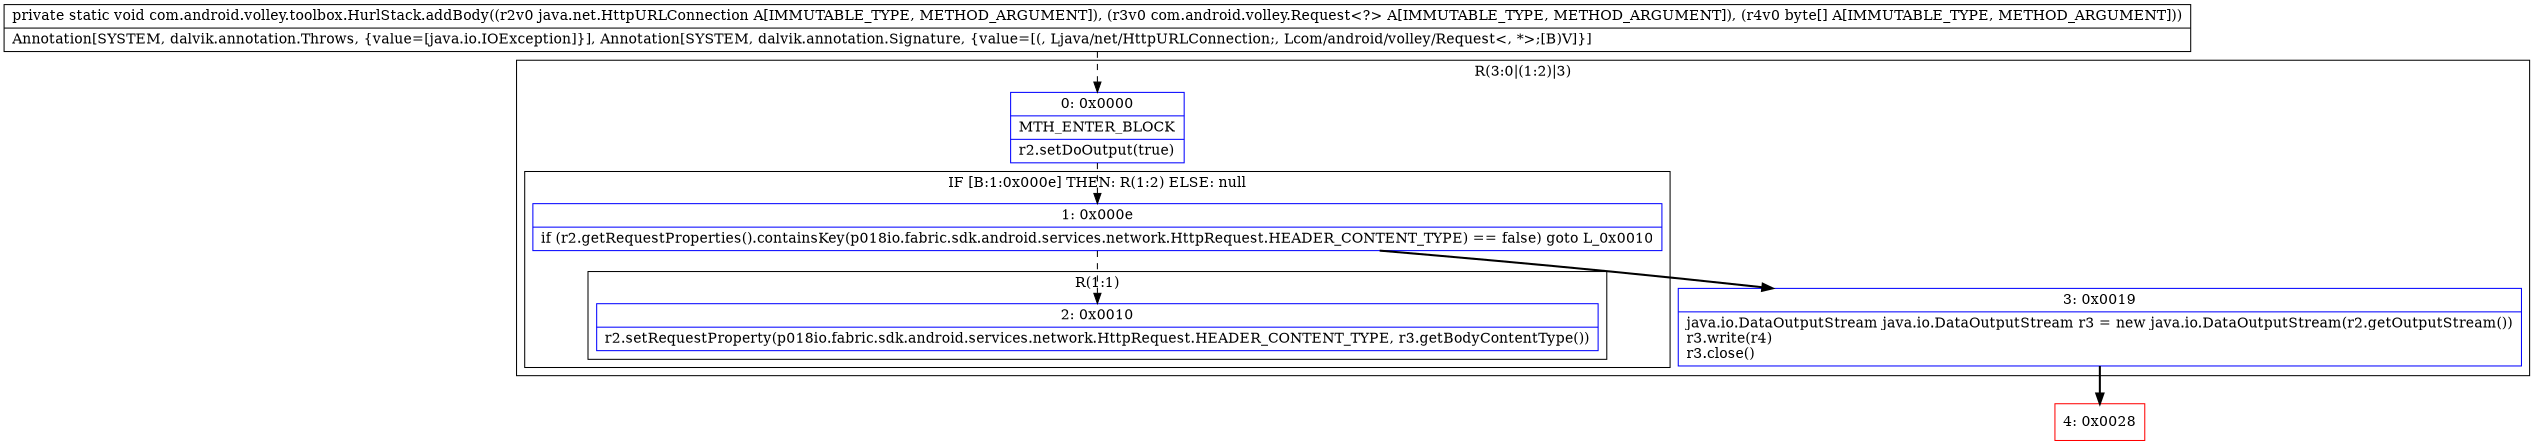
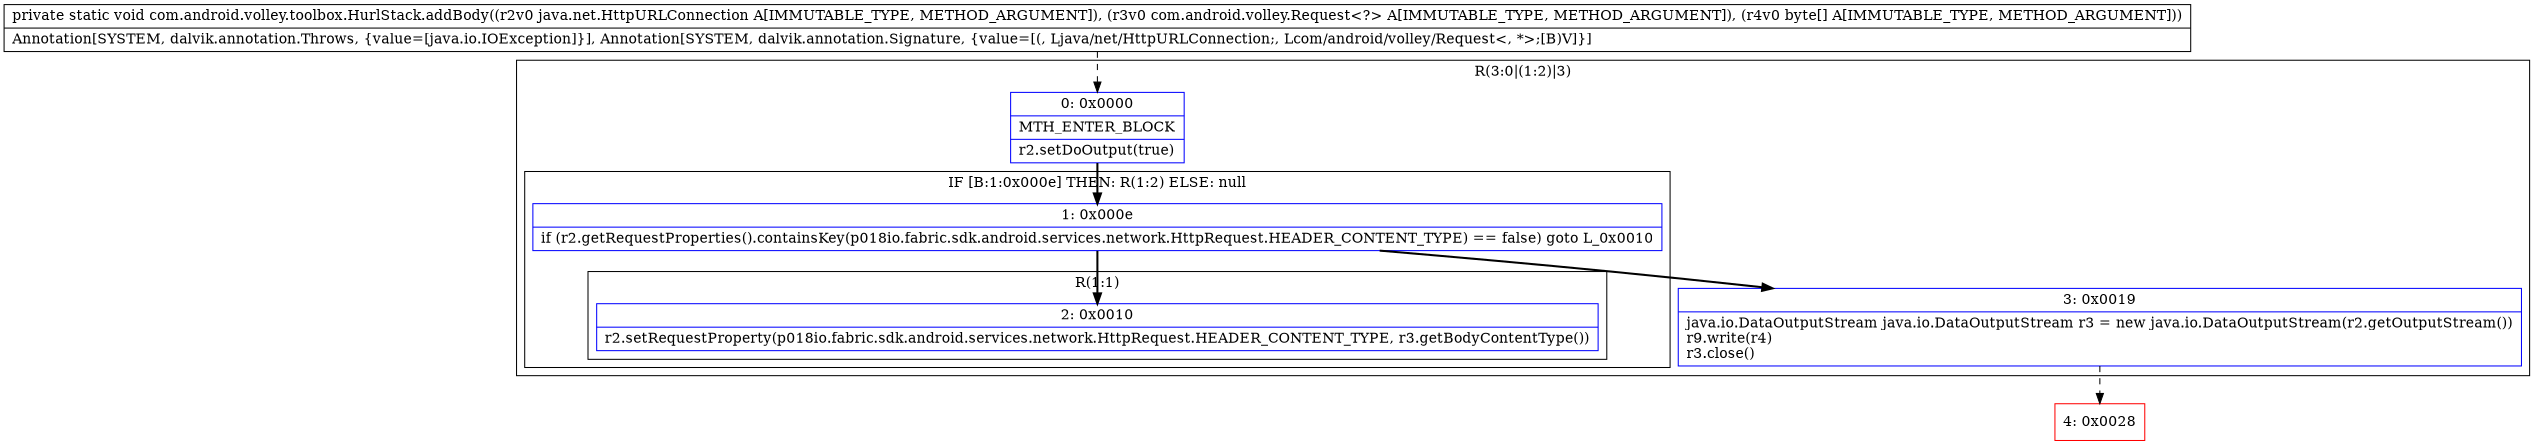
(1097, 178) -> (1097, 178)
(1097, 278) -> (1097, 278)
(1730, 338) -> (1730, 338)
(2100, 382) -> (2100, 382)
